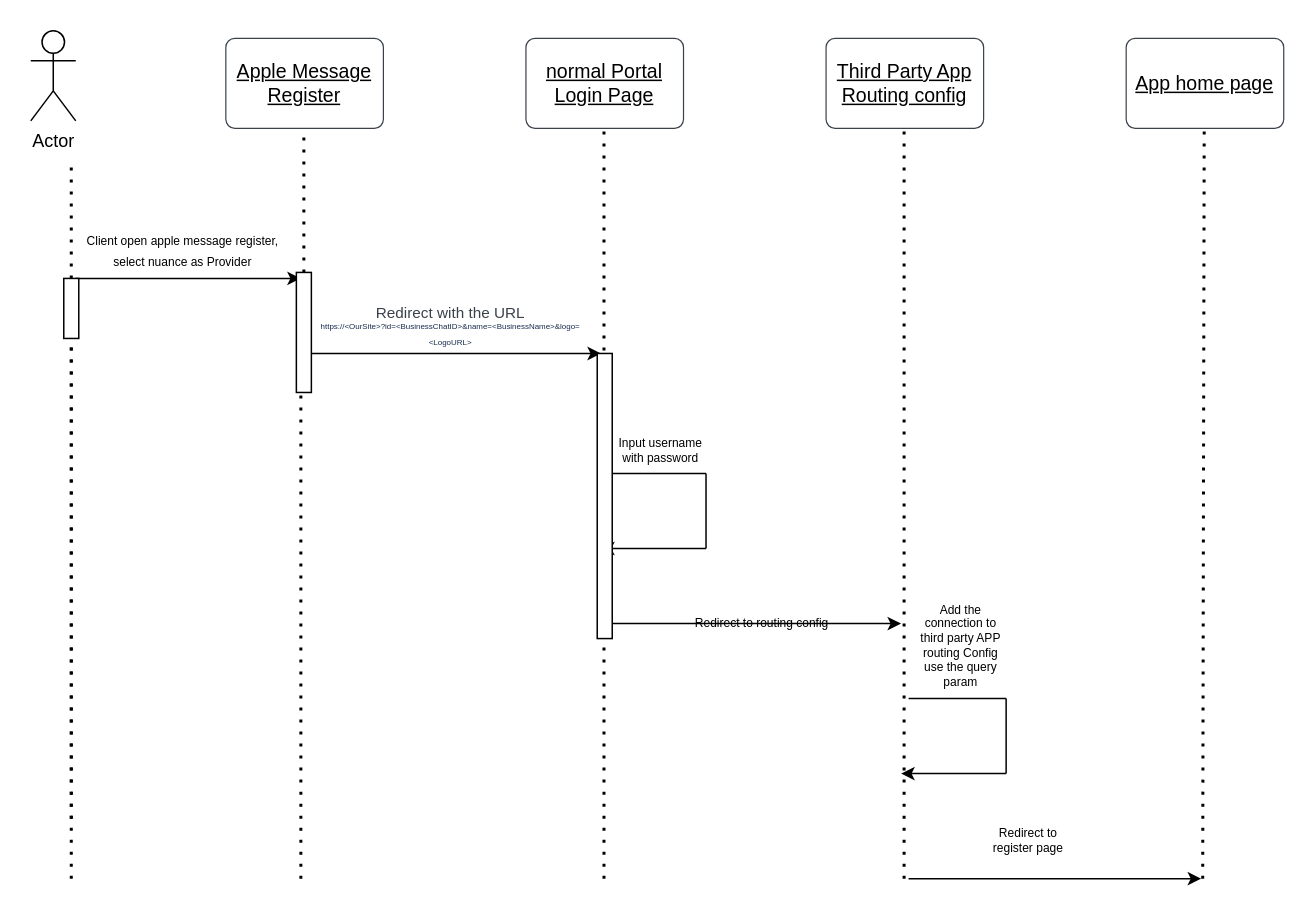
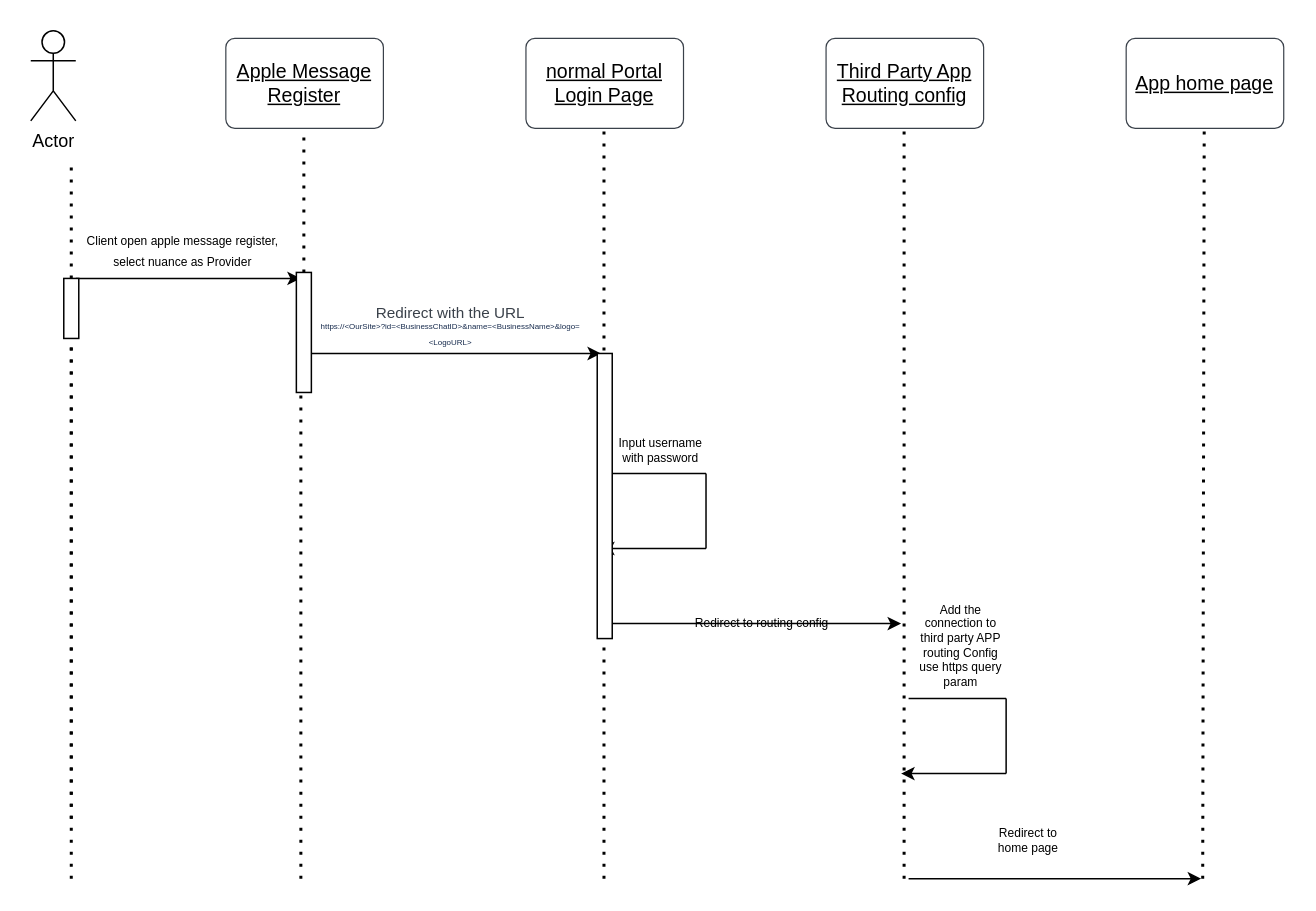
(961, 646) -> (961, 646)
(1028, 841) -> (1028, 841)
